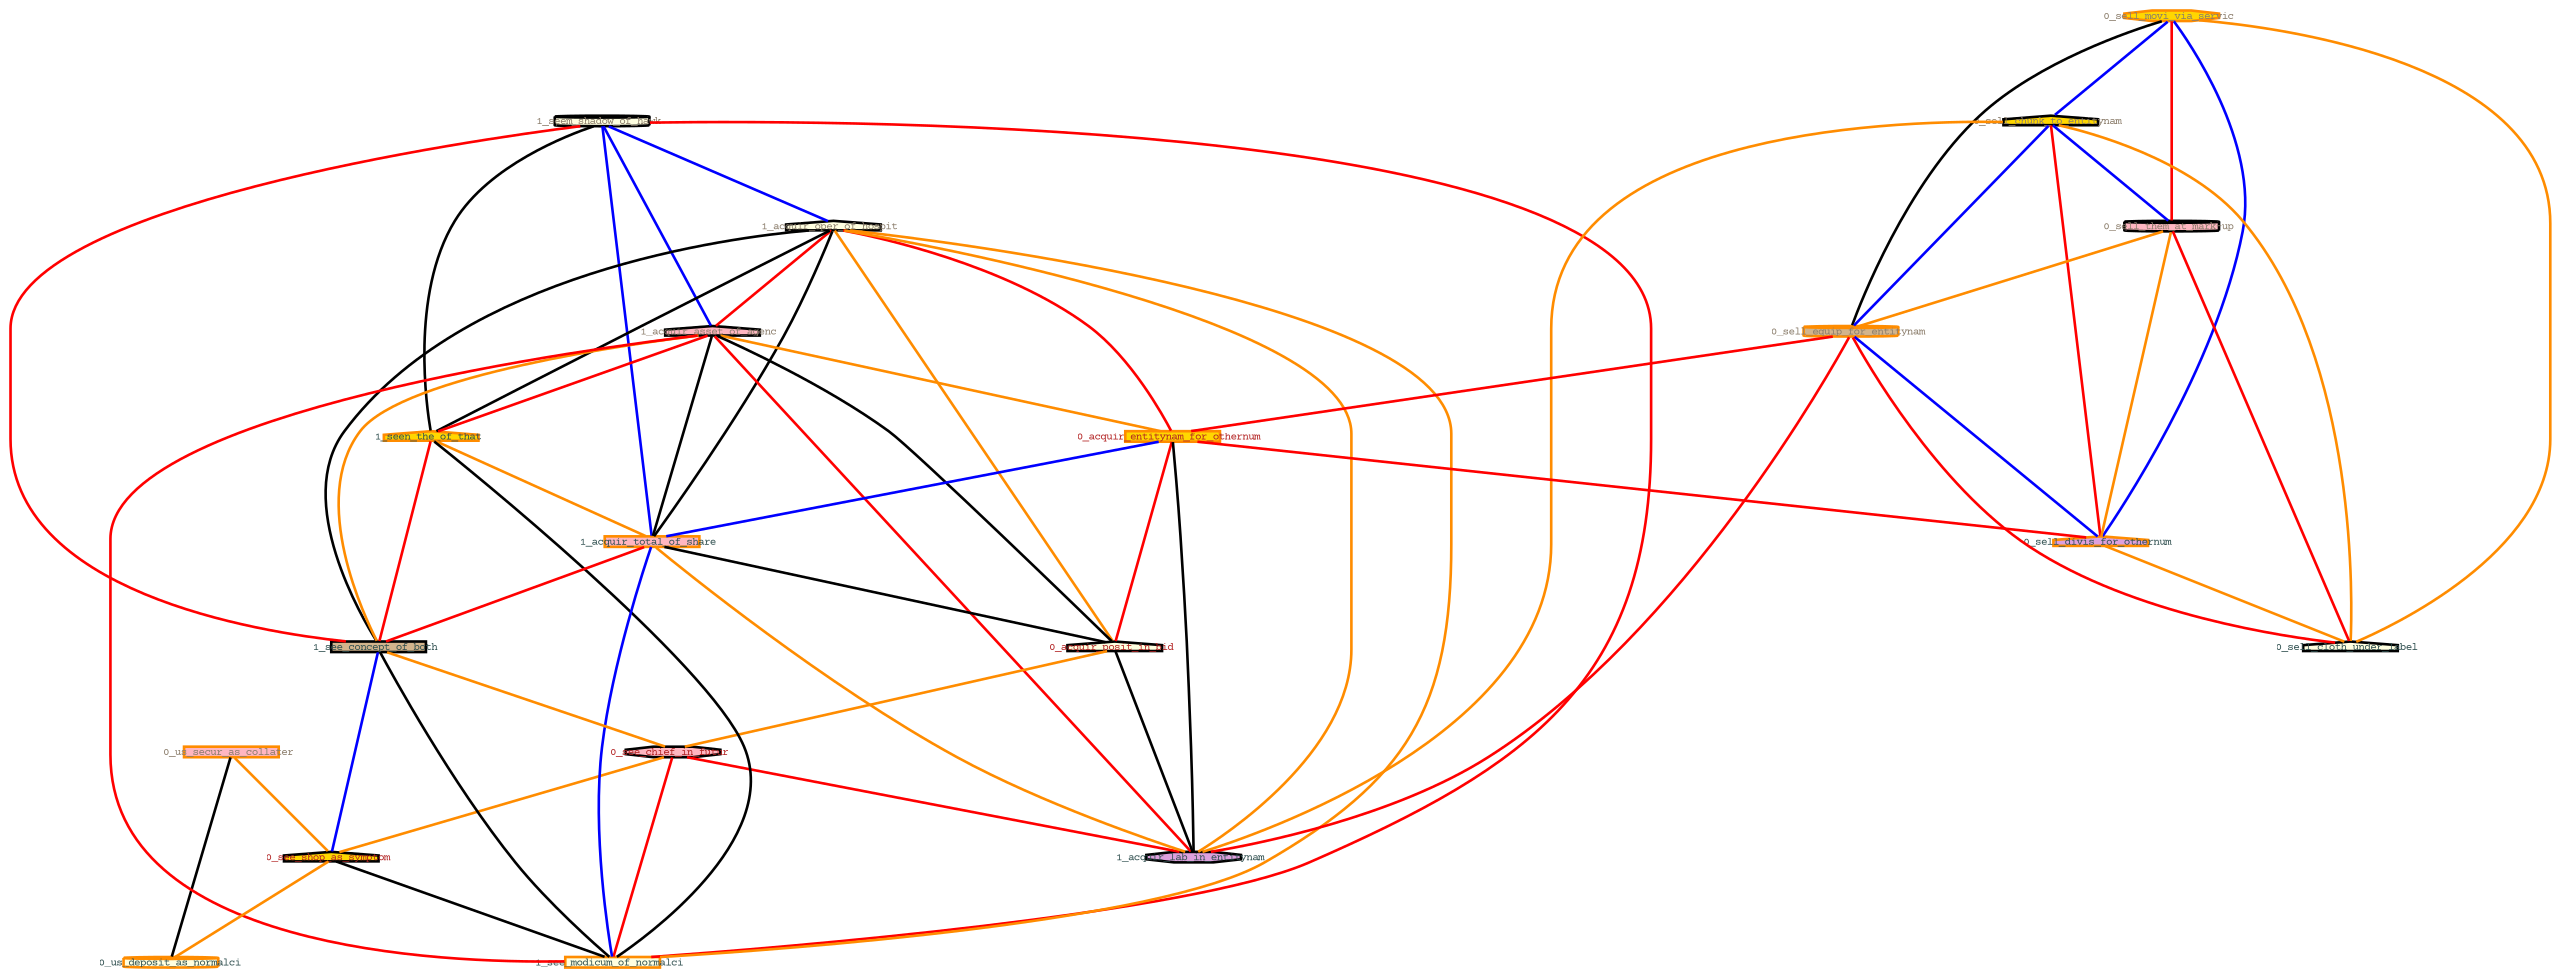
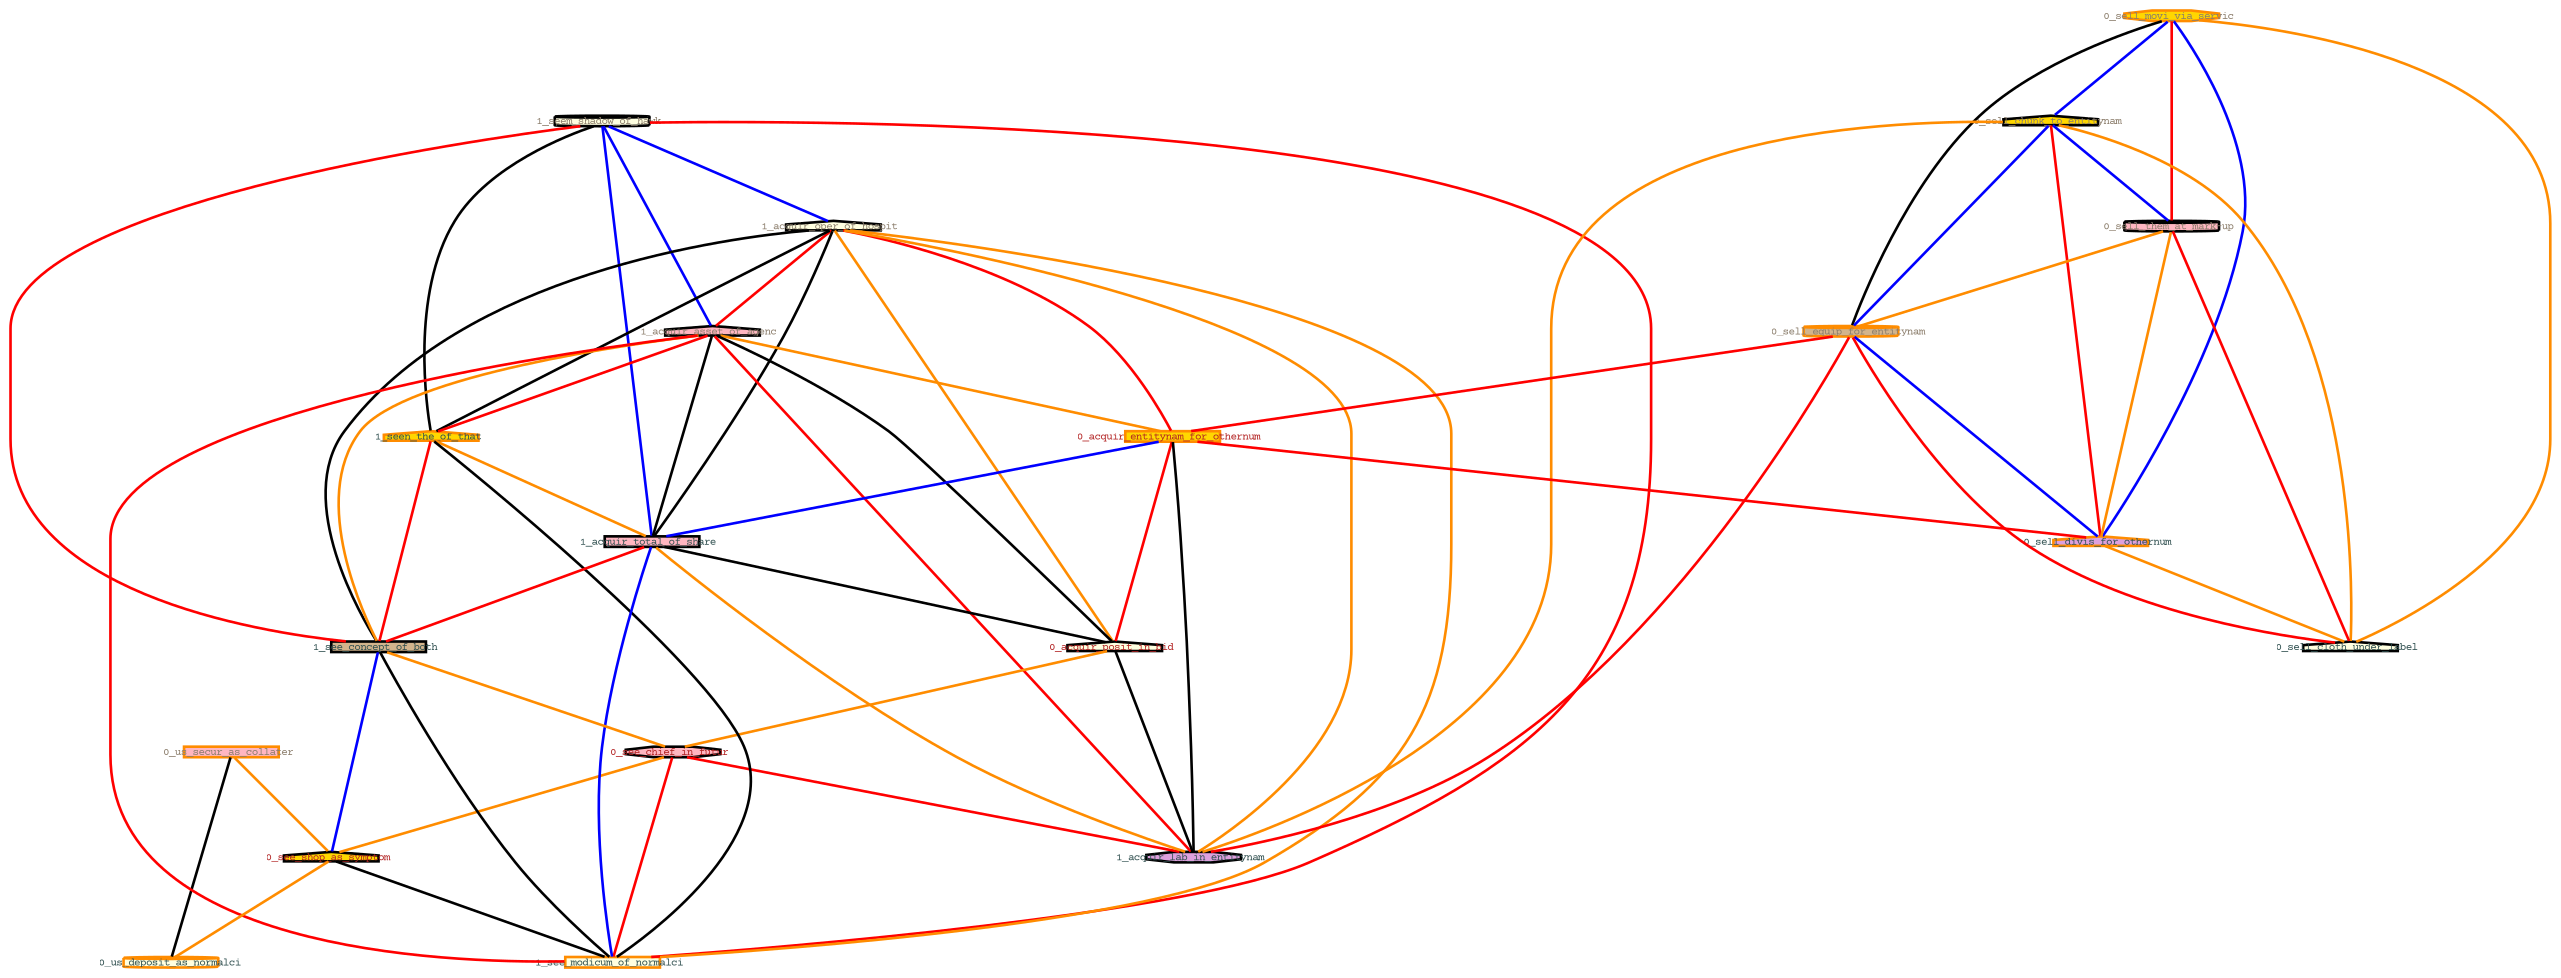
(652, 542) -> (652, 542)
